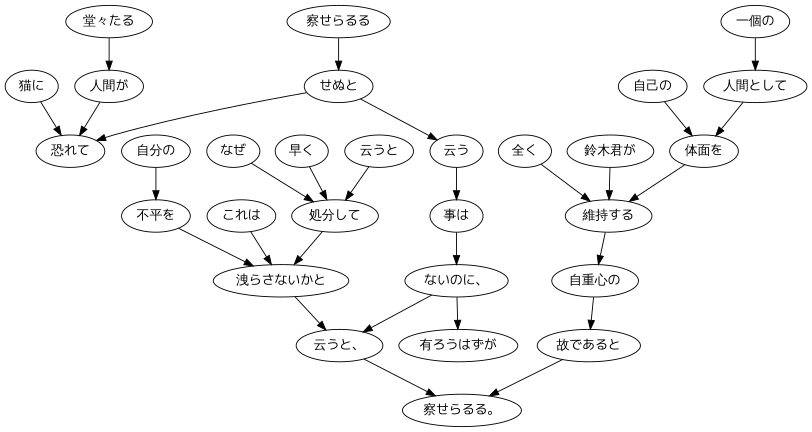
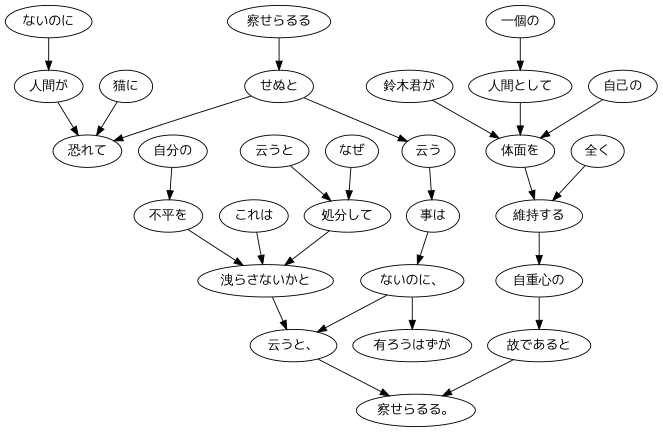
(109, 22) -> (49, 22)
(302, 151) -> none
(610, 179) -> (462, 117)
